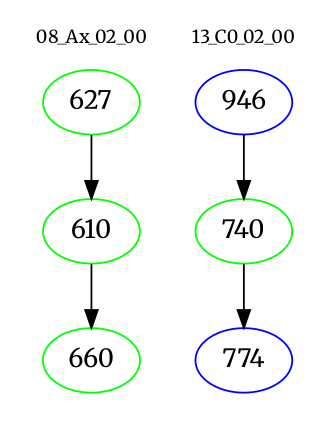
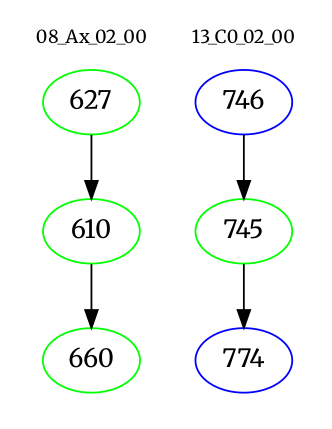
(244, 102) -> (244, 102)
(244, 231) -> (244, 231)
